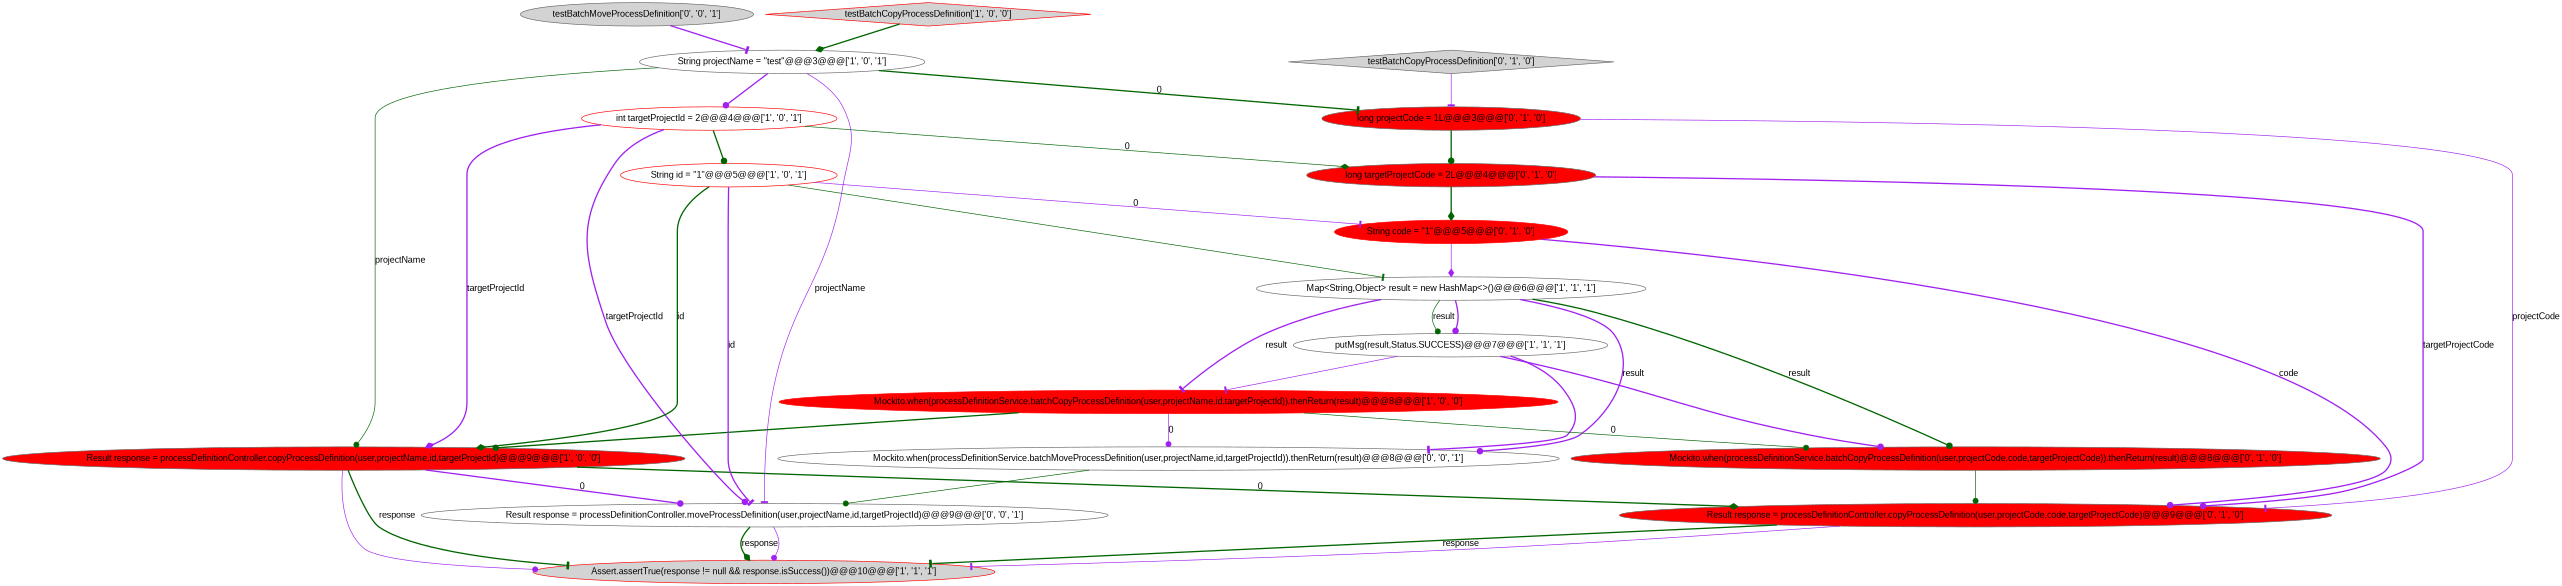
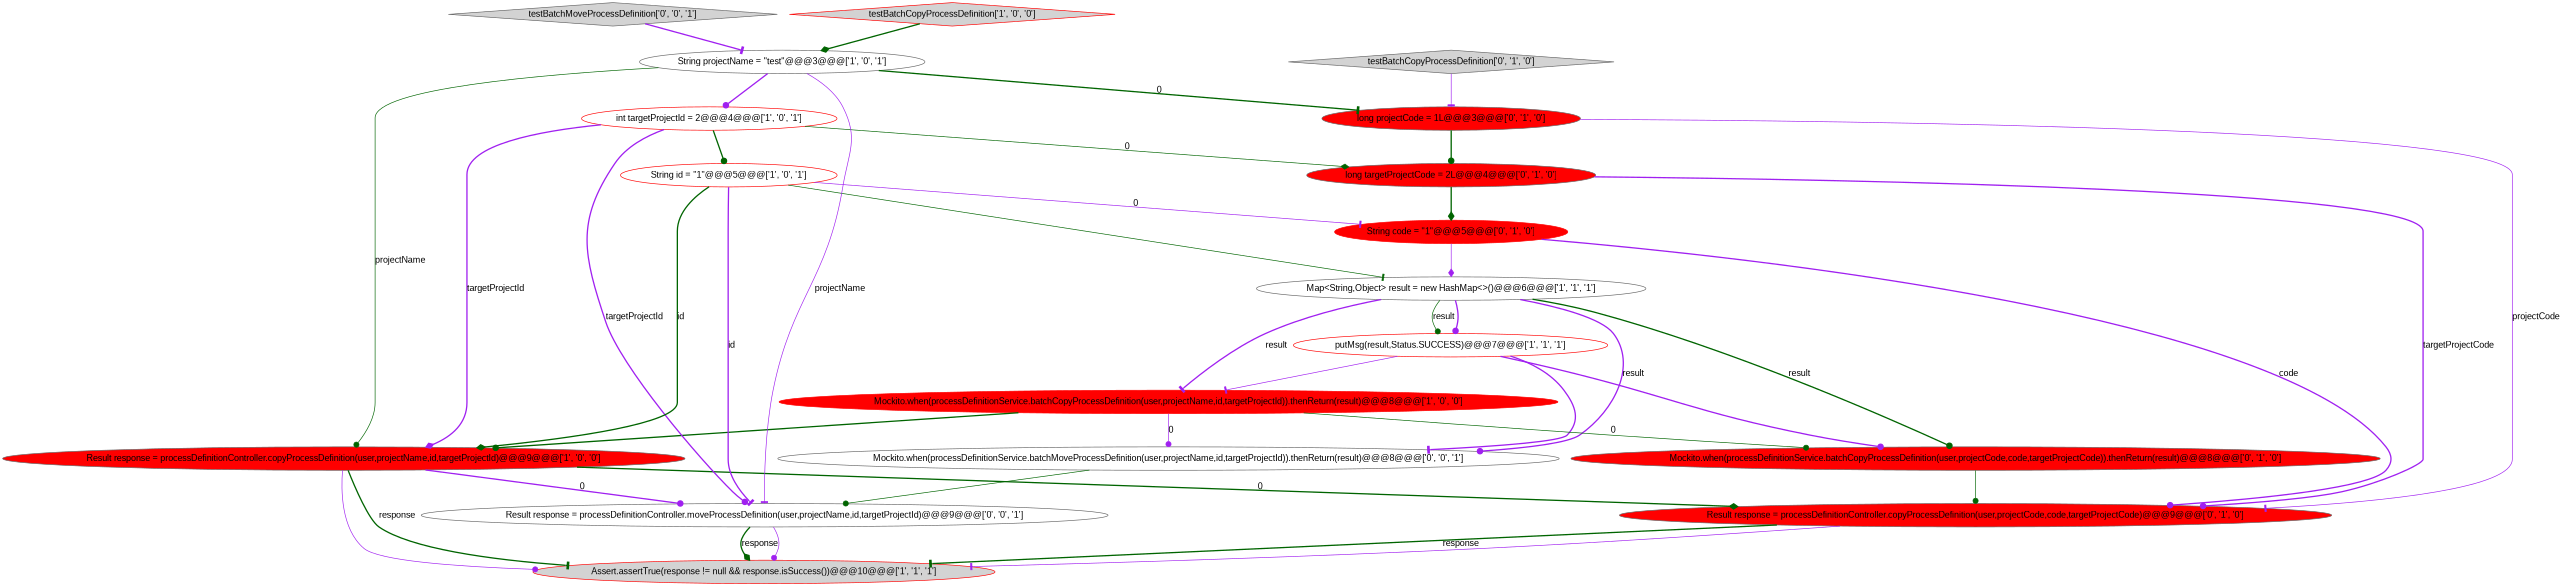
(637, 14) -> (613, 14)
(1451, 345) -> (1451, 345)
